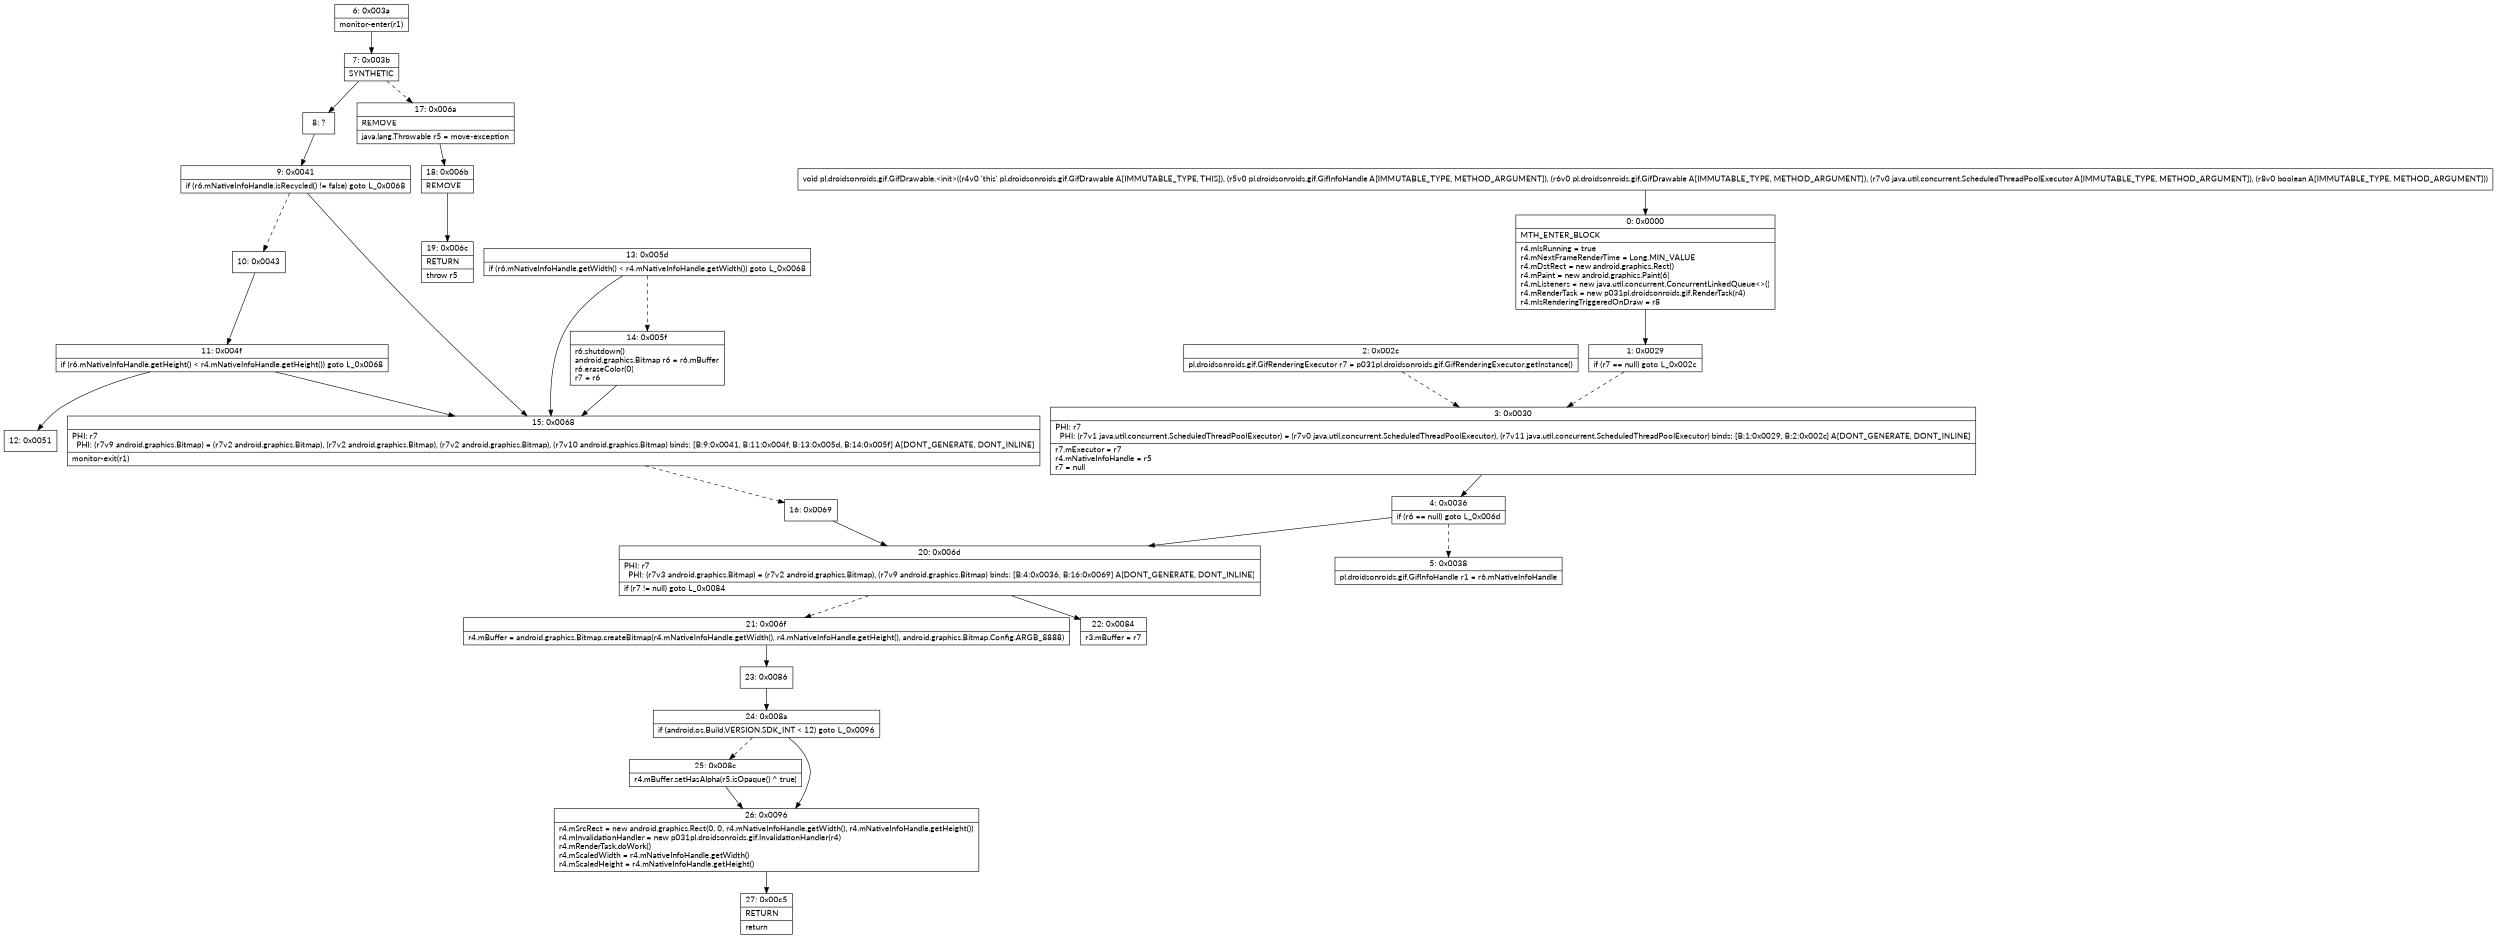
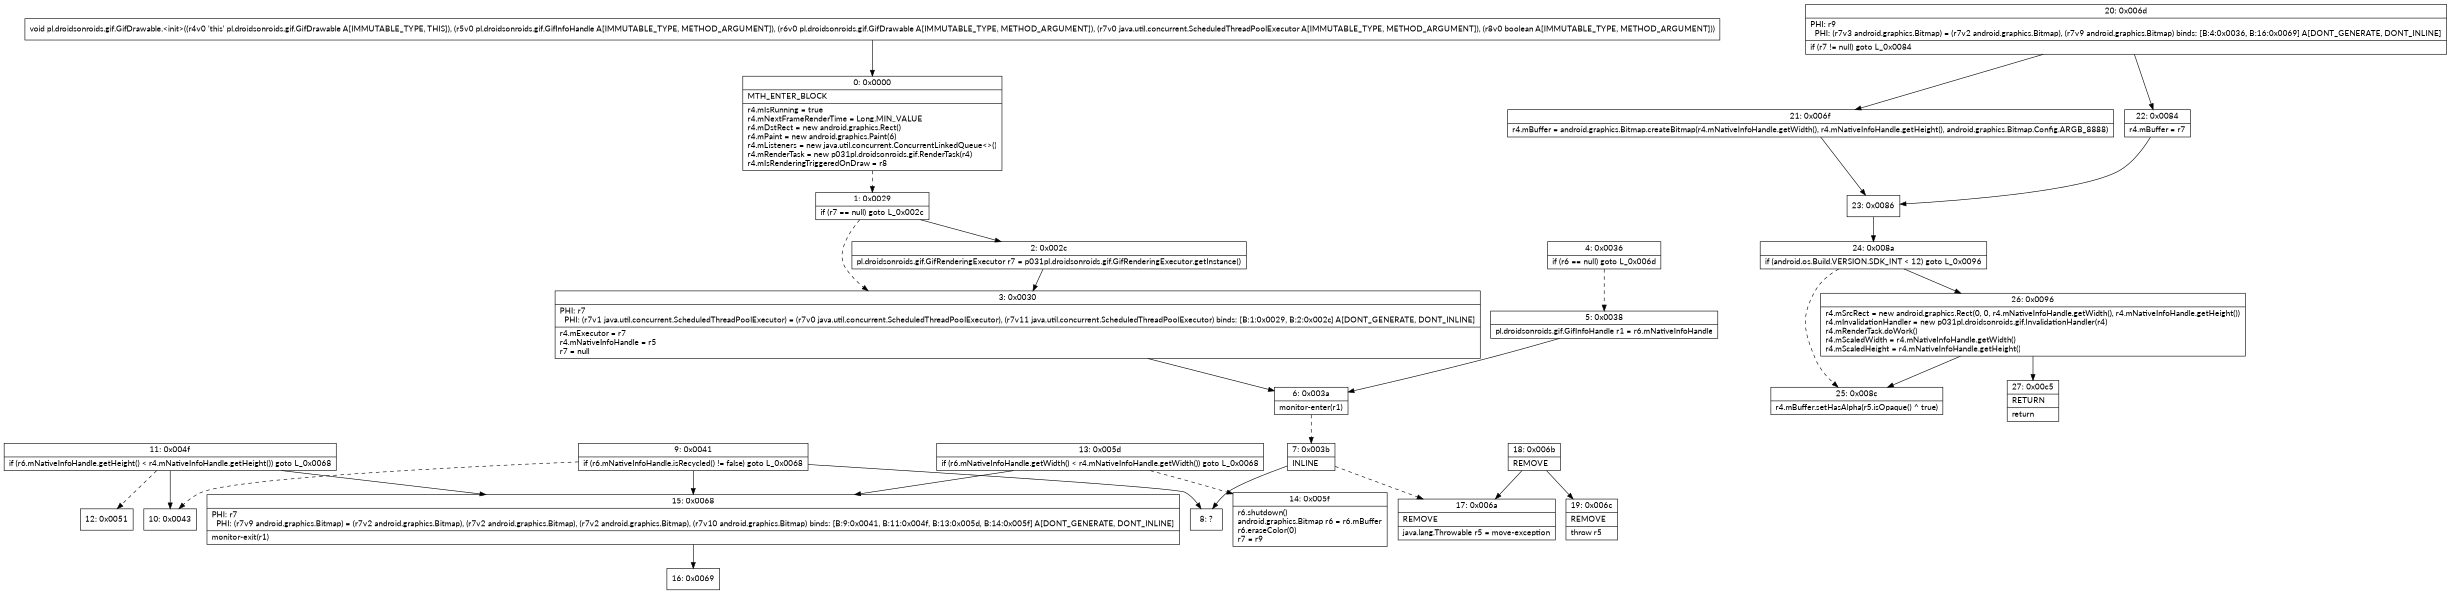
(372, 40) -> (1311, 426)
(372, 74) -> (1306, 463)
(309, 147) -> (1005, 477)
(442, 152) -> (1511, 483)
none -> (2037, 191)
none -> (958, 230)
(443, 262) -> (1588, 519)
(242, 306) -> (170, 487)
(1645, 324) -> (872, 179)
none -> (1457, 366)
(588, 378) -> (1250, 539)
(1428, 388) -> (1039, 277)
(92, 391) -> (139, 488)
(602, 399) -> none
(1089, 450) -> (593, 334)
(1473, 483) -> (1208, 374)
(712, 484) -> (693, 553)
(1273, 531) -> none
(857, 532) -> none
(638, 566) -> (1825, 25)
(840, 606) -> (1952, 81)
(1113, 638) -> (2158, 130)
(732, 795) -> (1927, 370)
